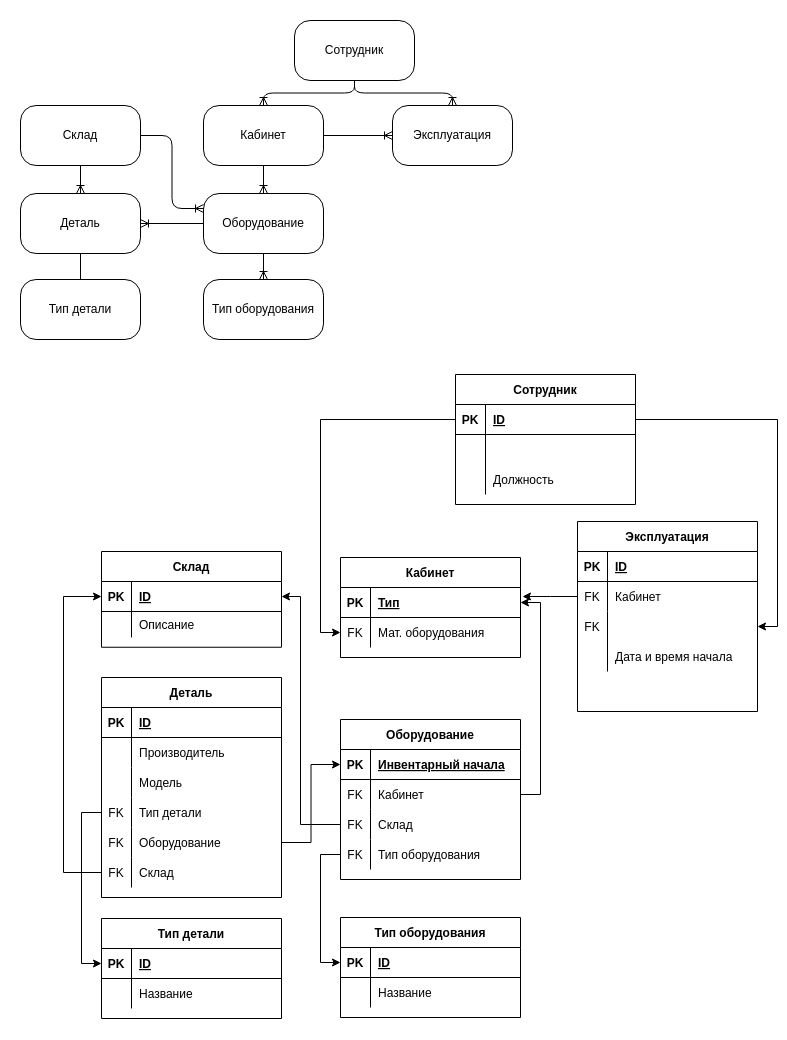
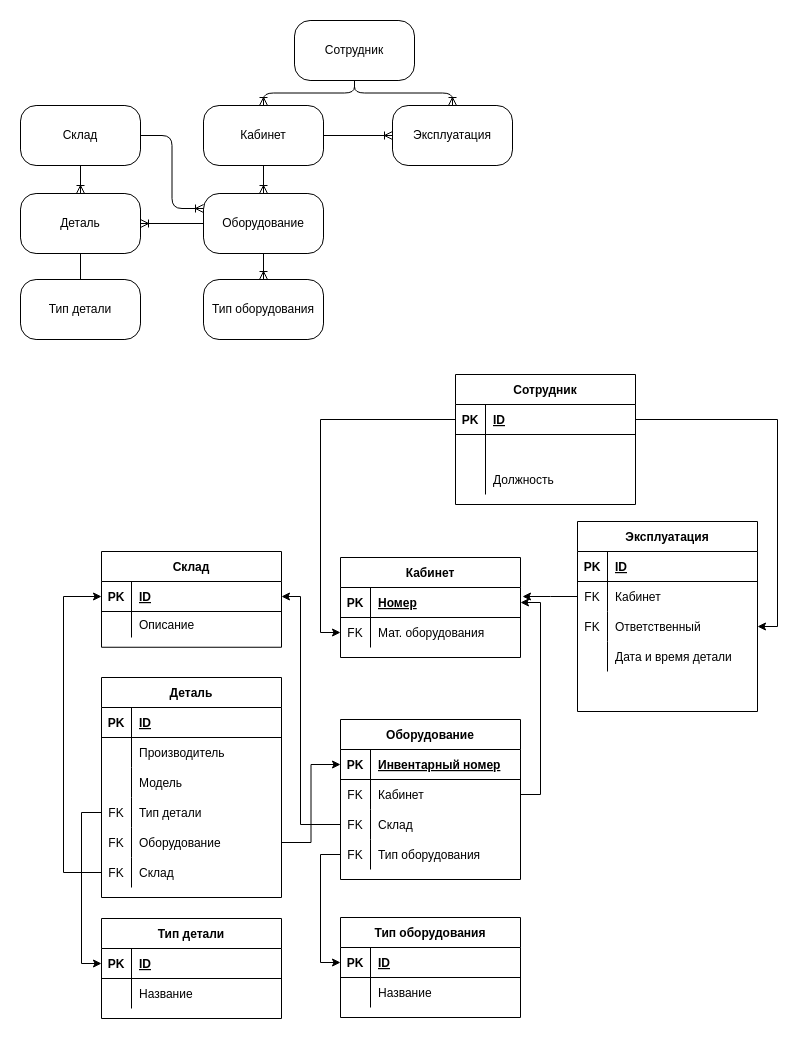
(388, 603) -> (395, 603)
none -> (683, 627)
(674, 657) -> (674, 657)
(437, 765) -> (434, 765)
